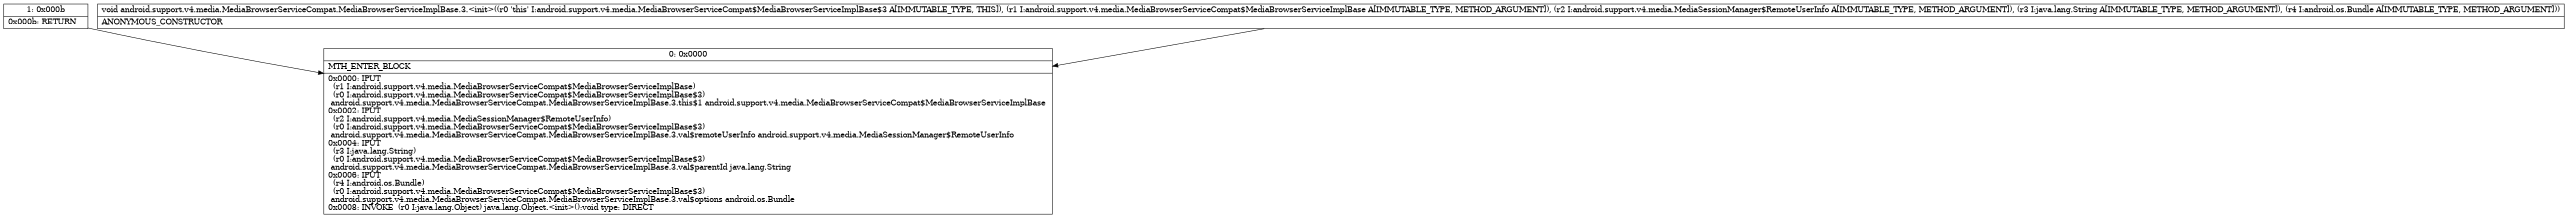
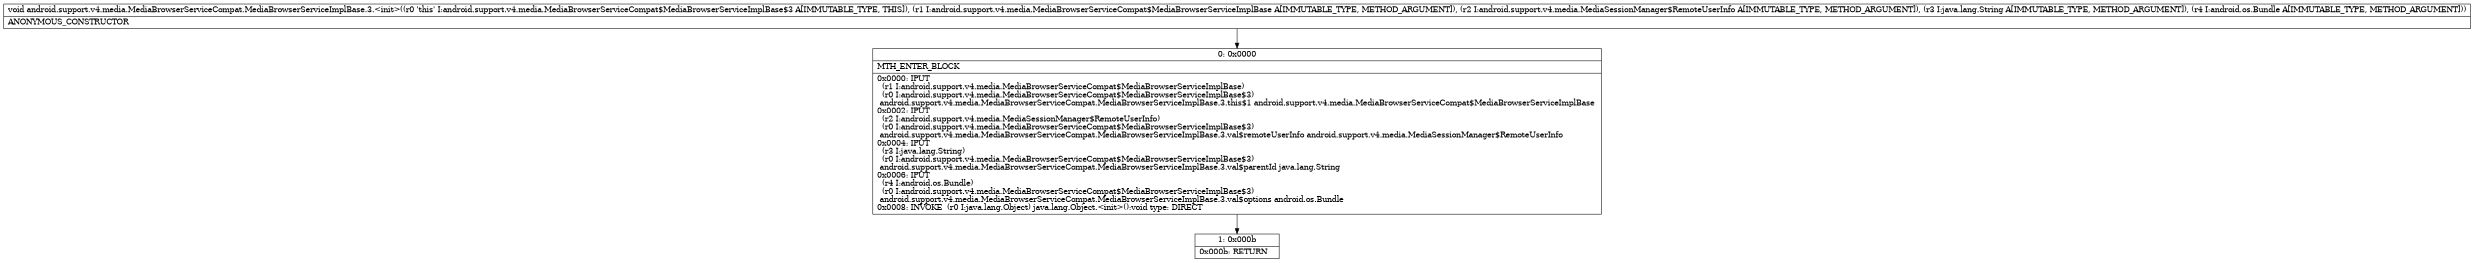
(203, 51) -> (1237, 221)
